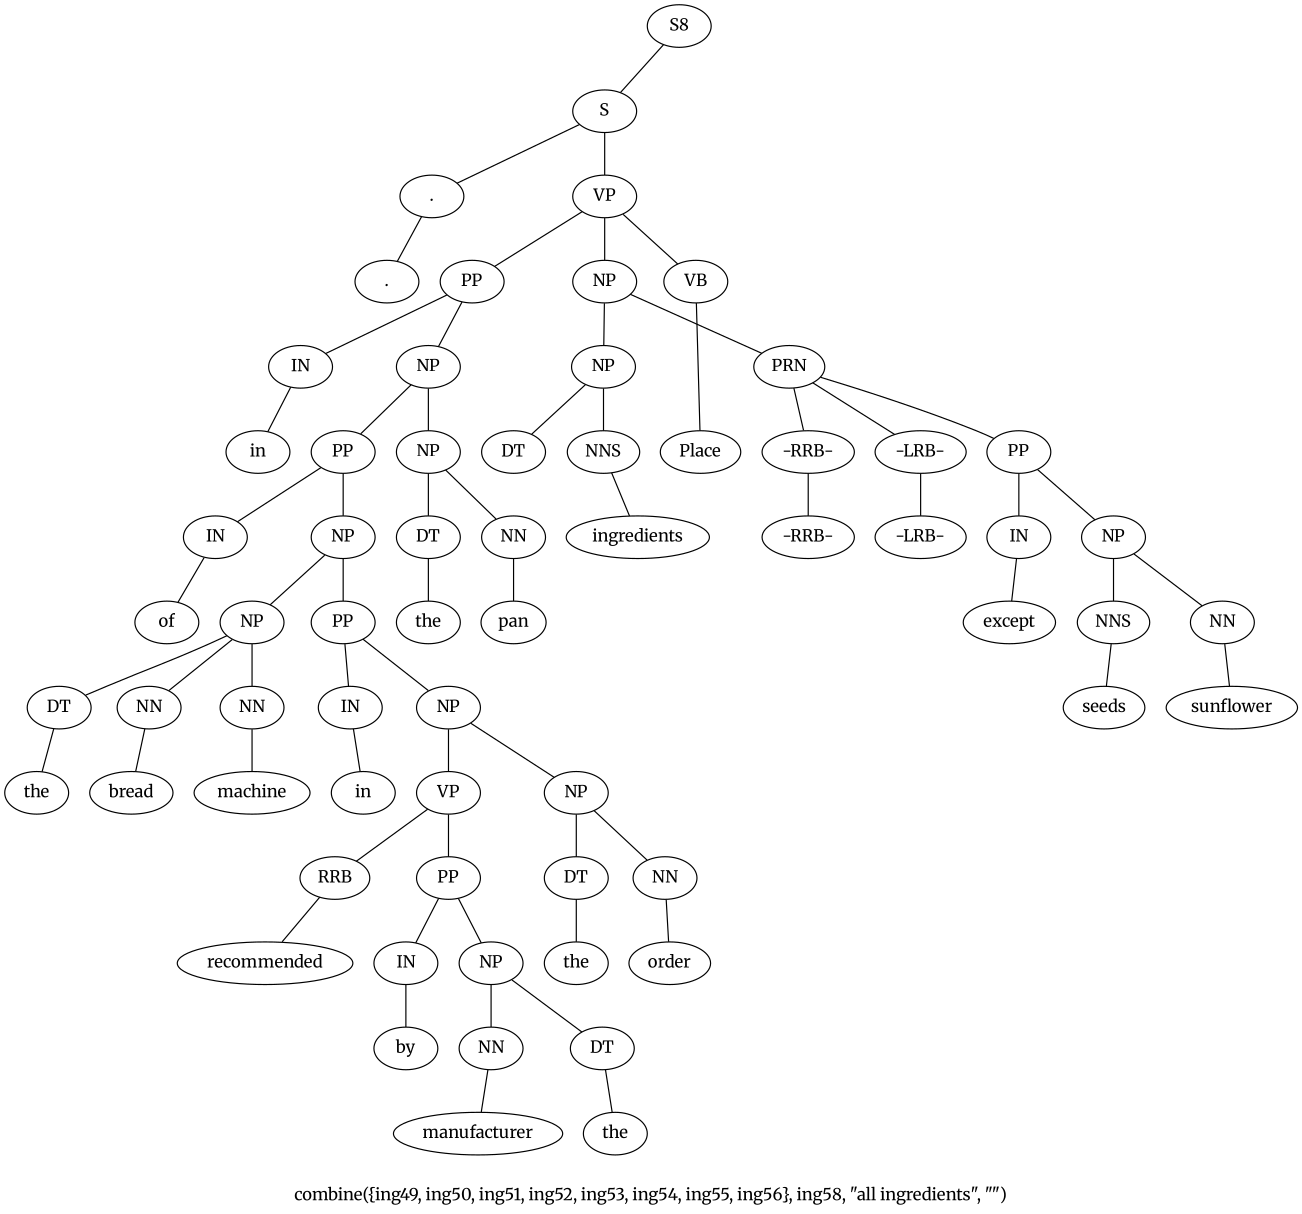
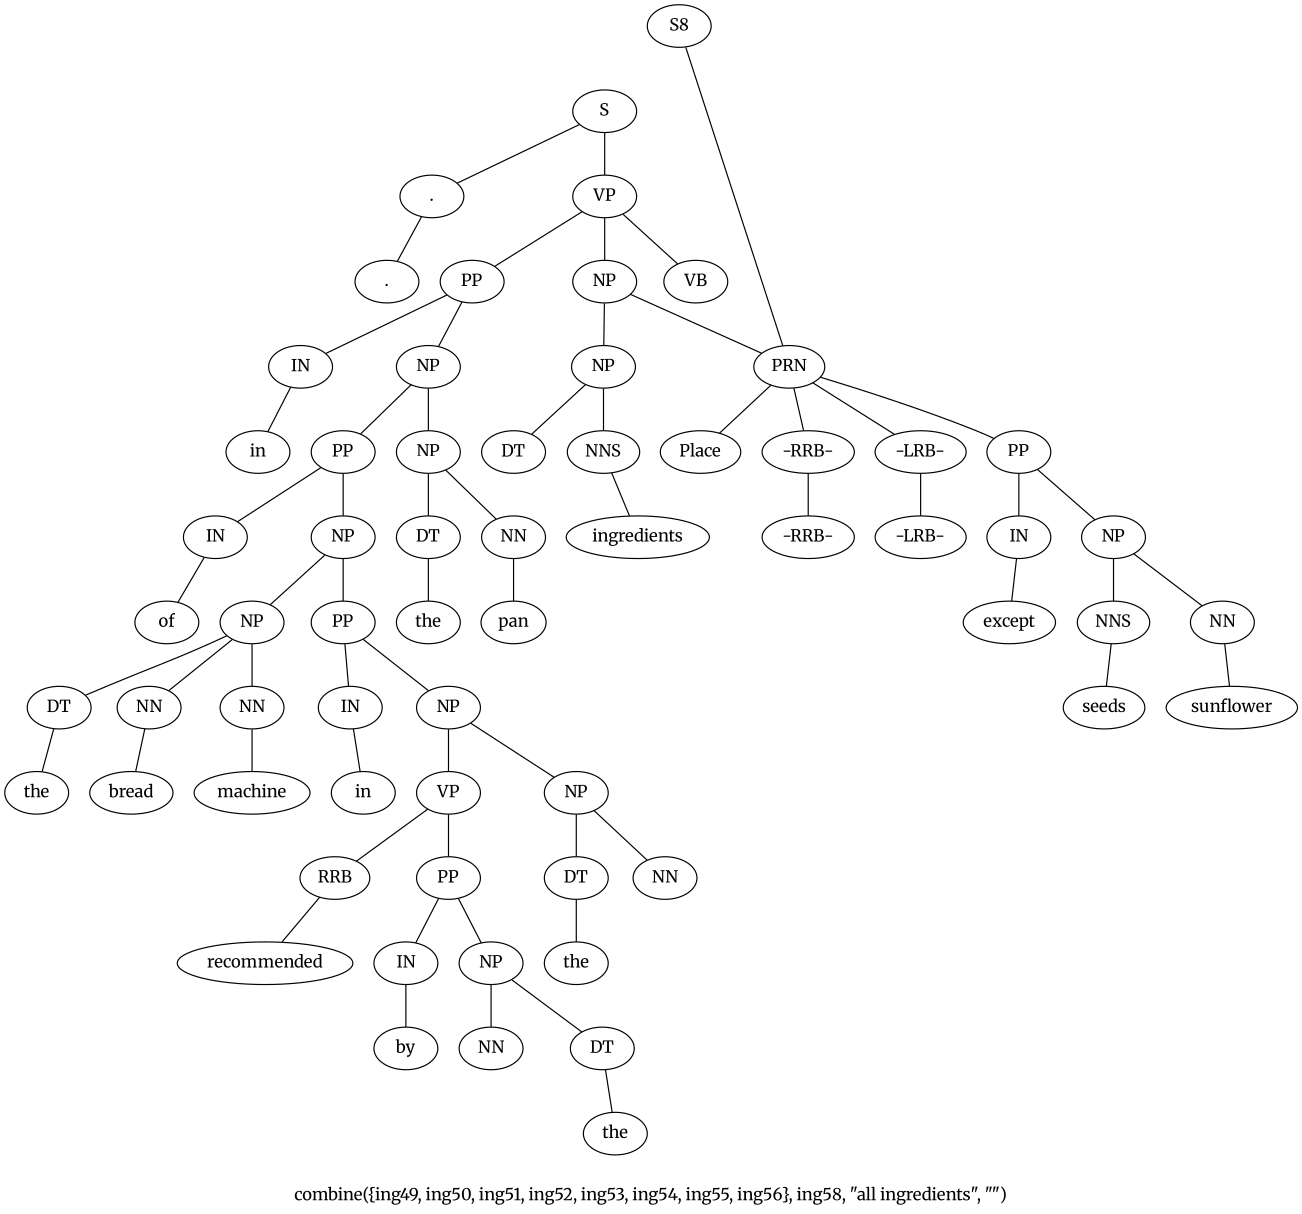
(642, 69) -> (734, 196)
(698, 367) -> (745, 409)
(670, 963) -> none
(478, 1134) -> none
